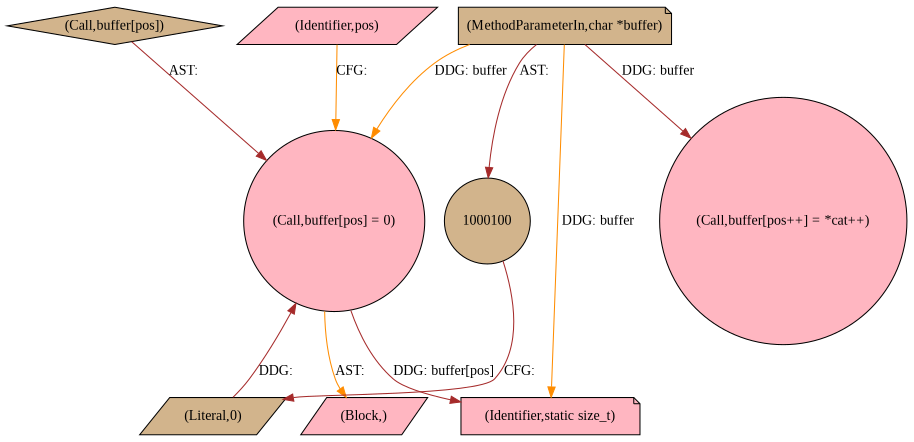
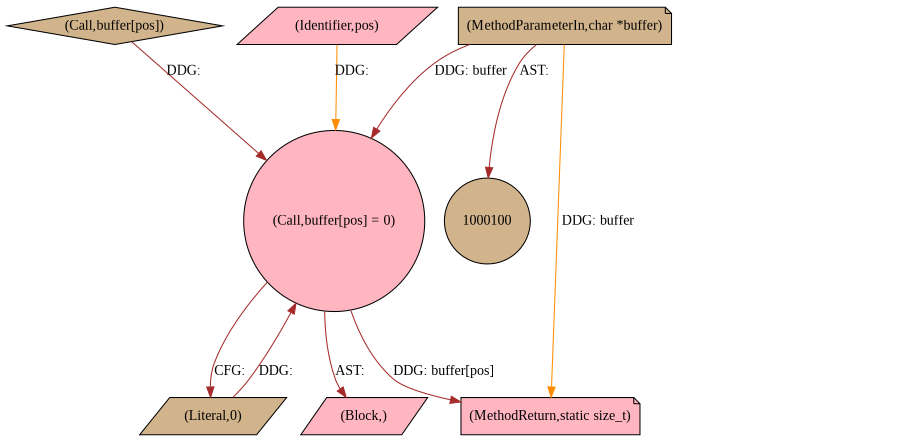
(186, 71) -> (186, 71)
(354, 71) -> (354, 71)
(416, 79) -> (416, 79)
(783, 221) -> none
(328, 351) -> (328, 351)
(456, 389) -> (231, 330)
(550, 416) -> (550, 416)
